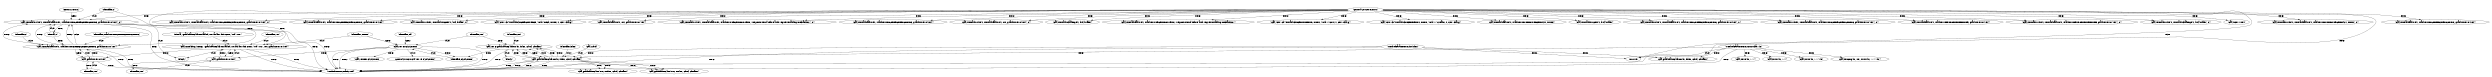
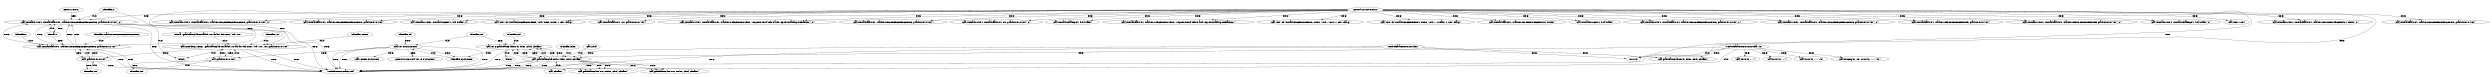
(382, 40) -> none
(408, 41) -> (408, 41)
(413, 53) -> (413, 53)
(1726, 59) -> (1726, 59)
none -> (555, 71)
